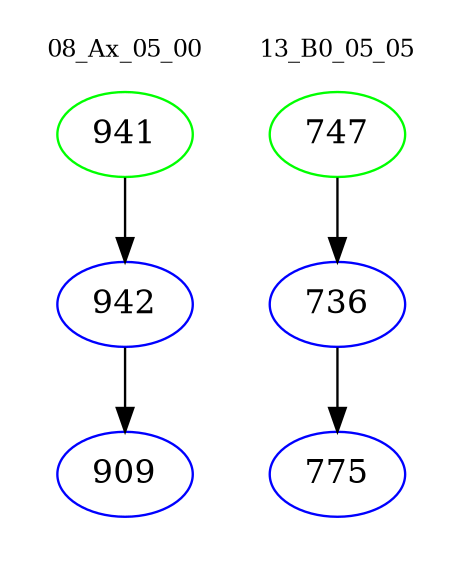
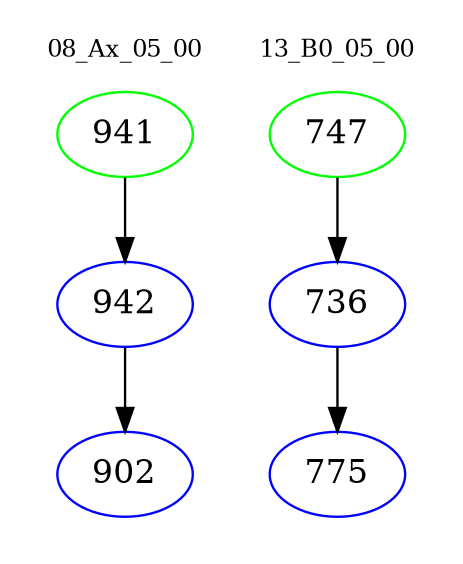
(337, 51) -> (337, 51)
(125, 474) -> (125, 474)
